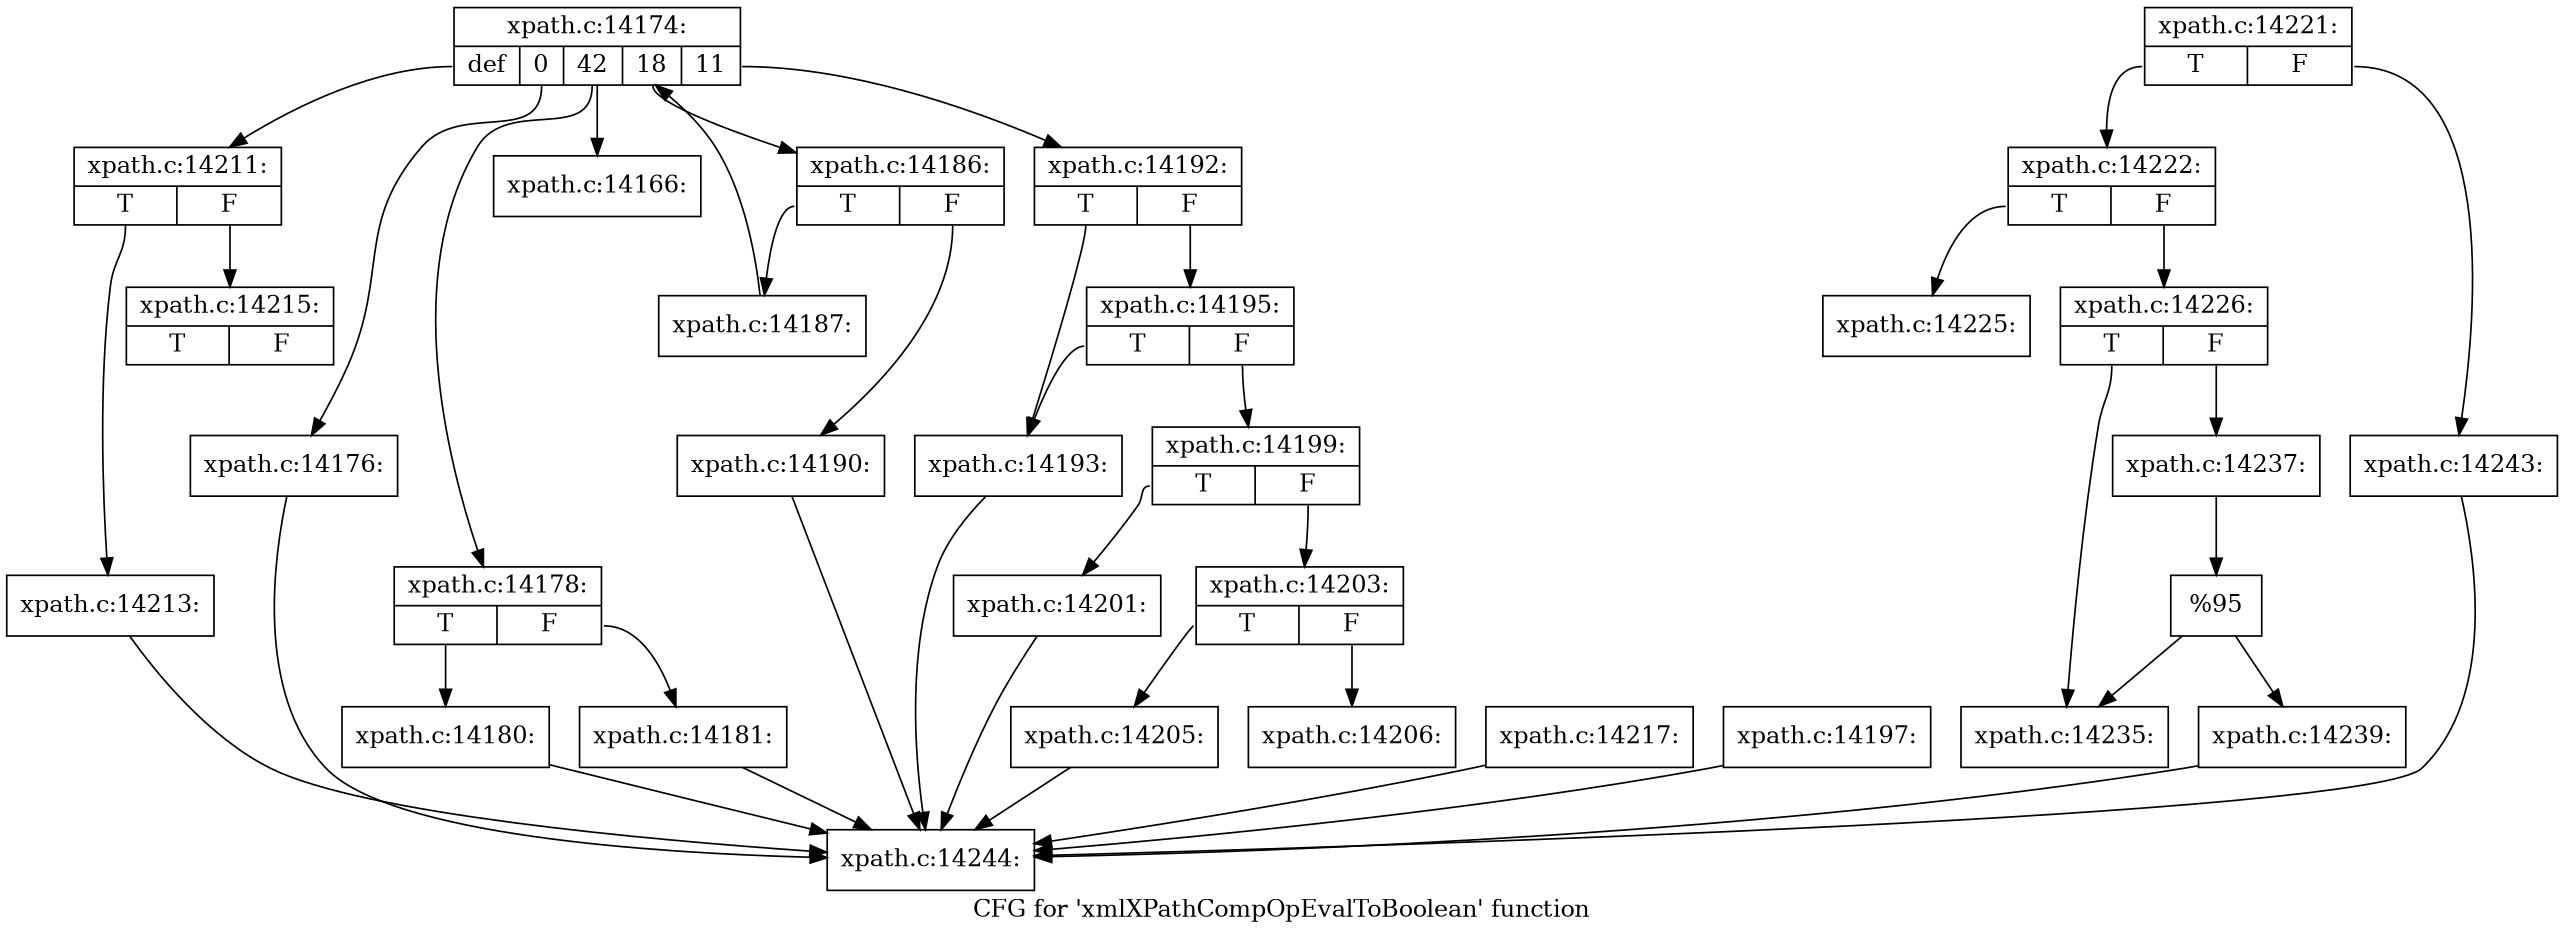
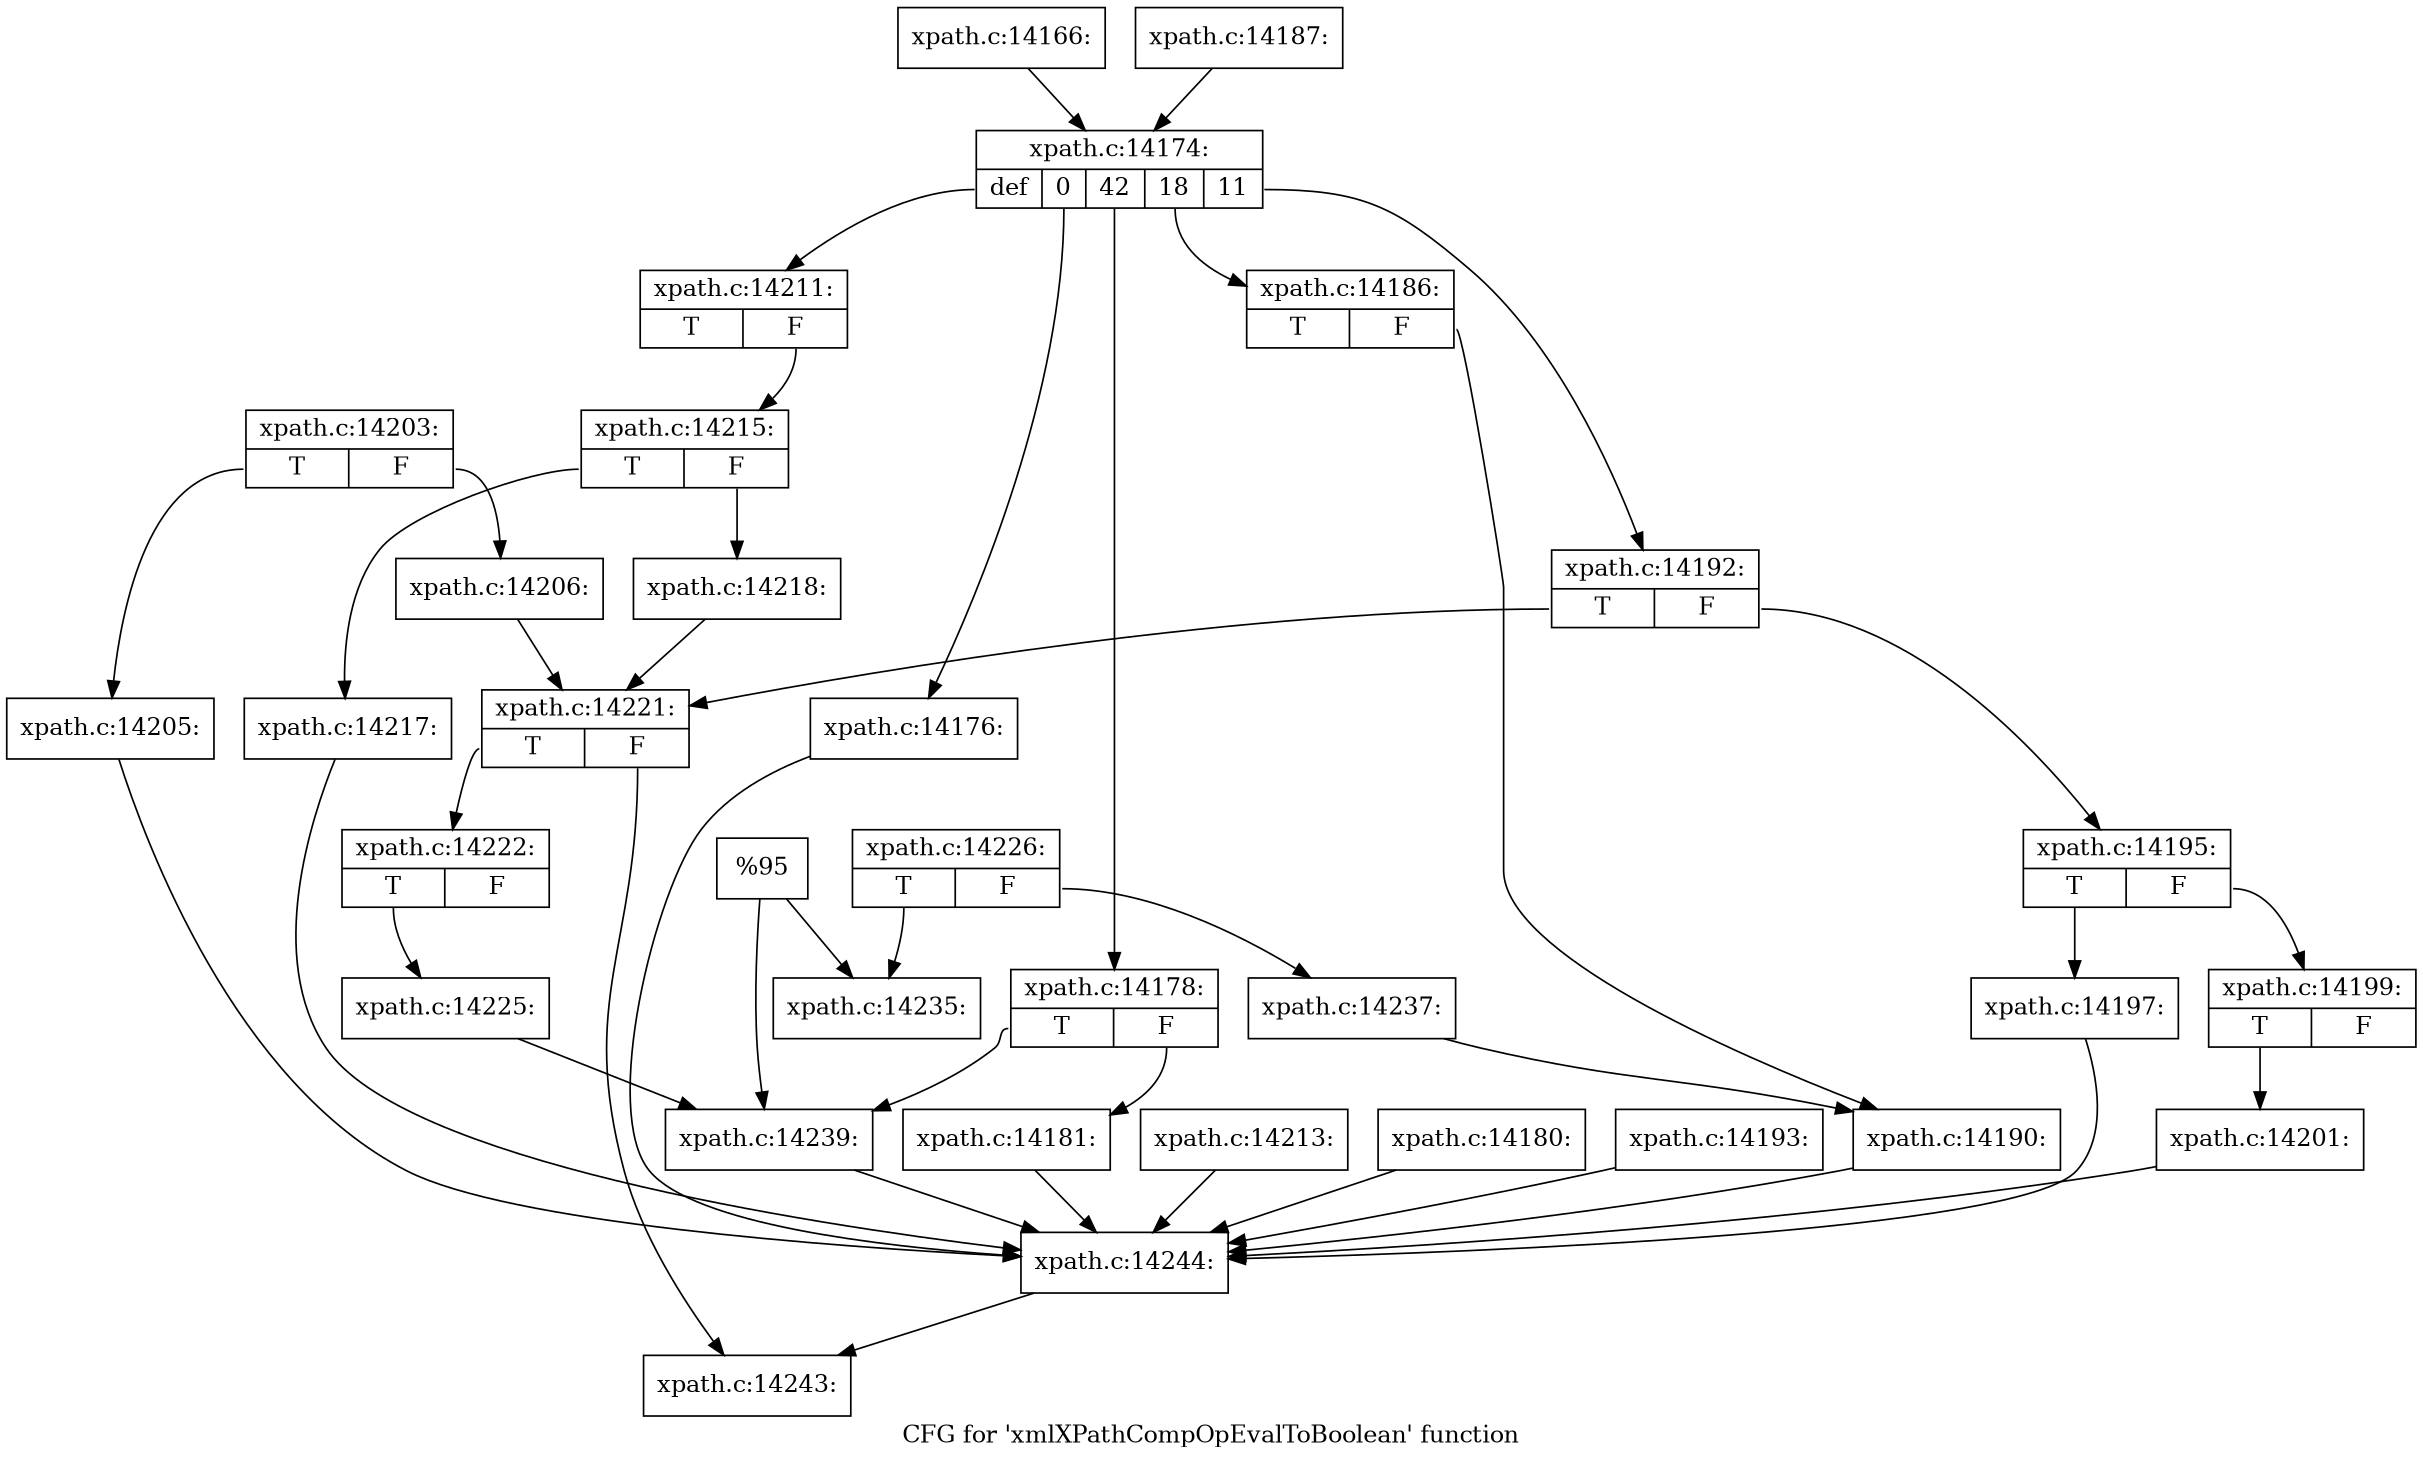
(597, 112) -> (1051, 93)
(774, 239) -> none
(2164, 248) -> none
(1062, 323) -> (1126, 638)
(1059, 368) -> (2075, 934)
(103, 390) -> none
none -> (411, 525)
(2216, 527) -> (1639, 1077)
(1308, 528) -> none
none -> (737, 589)
none -> (535, 647)
(446, 667) -> (955, 1074)
(1882, 824) -> (944, 1321)
none -> (595, 1069)
